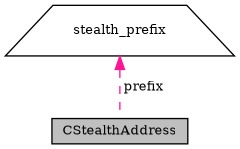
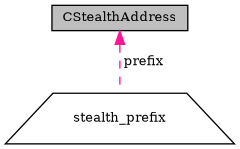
(120, 94) -> (120, 69)
